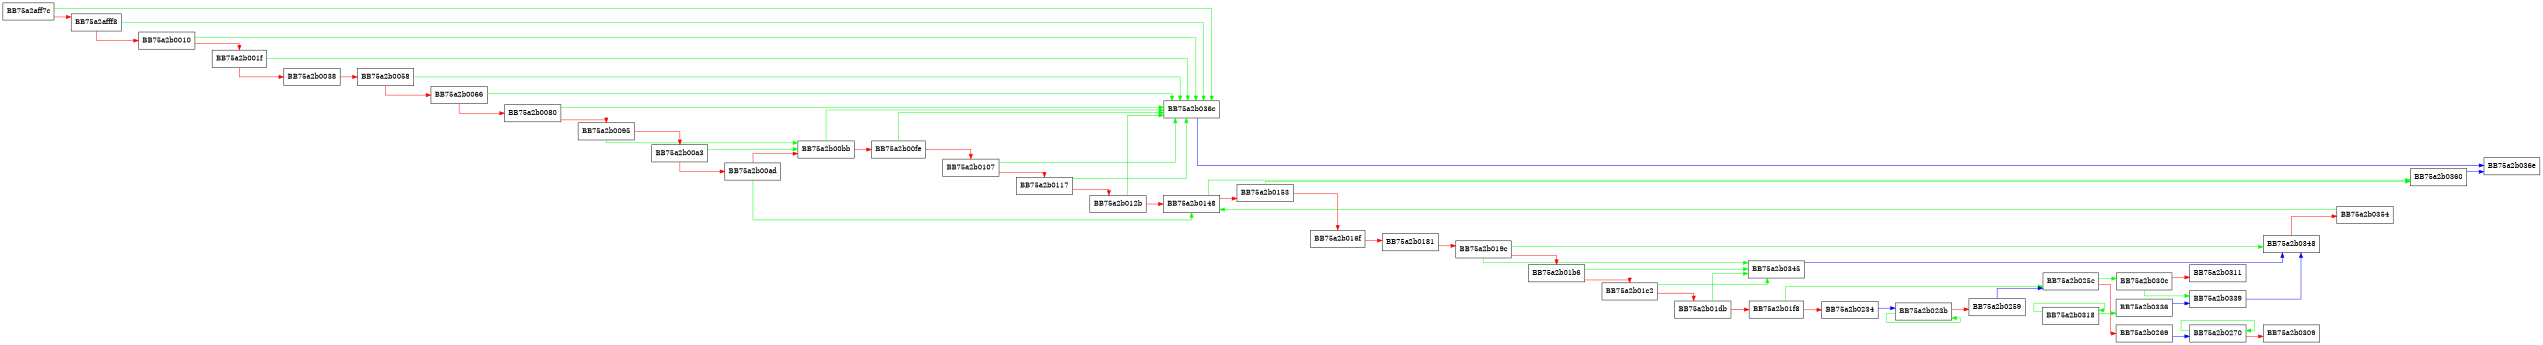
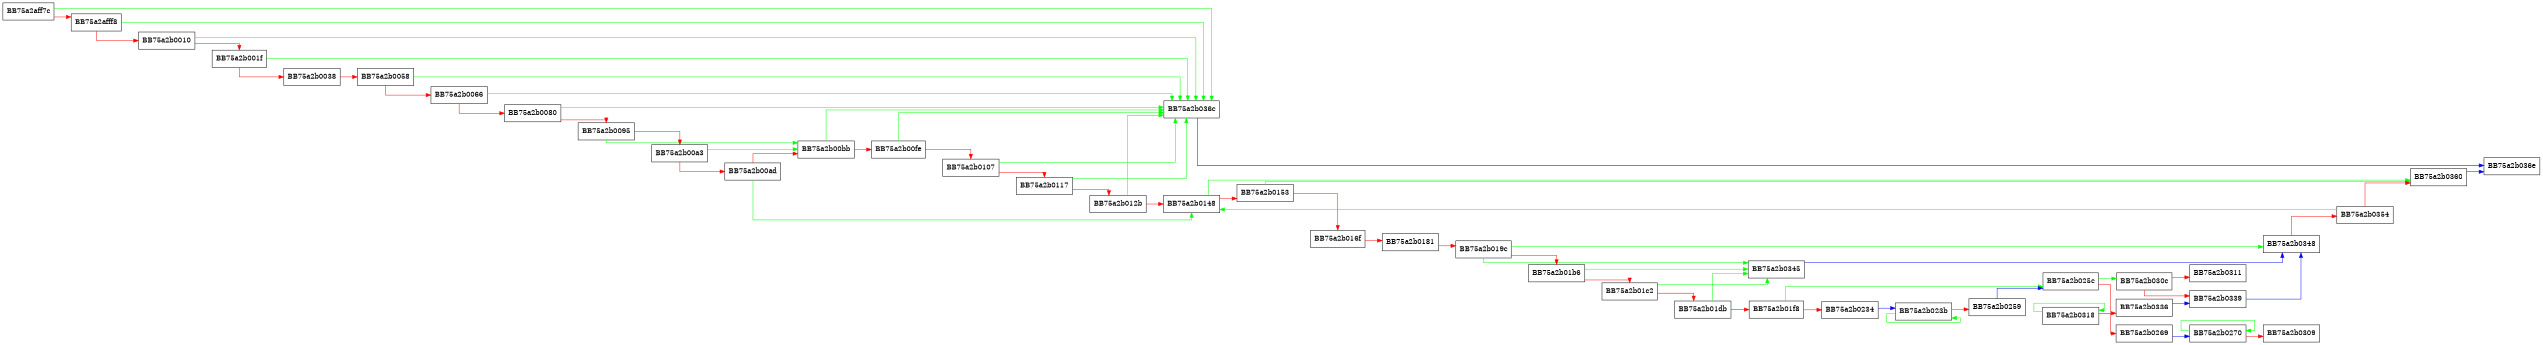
none -> (2365, 186)
(2162, 296) -> (2162, 296)
(2105, 313) -> (2105, 313)
